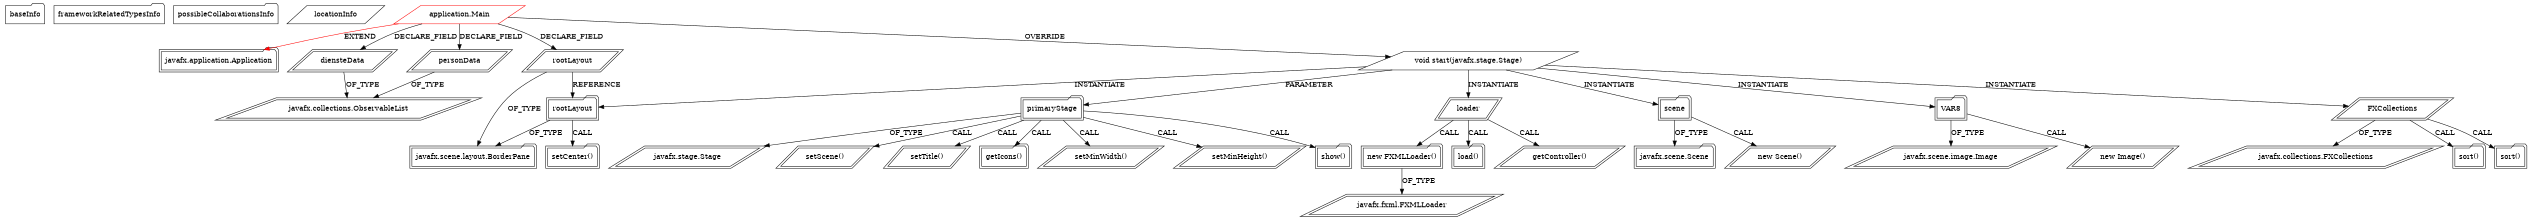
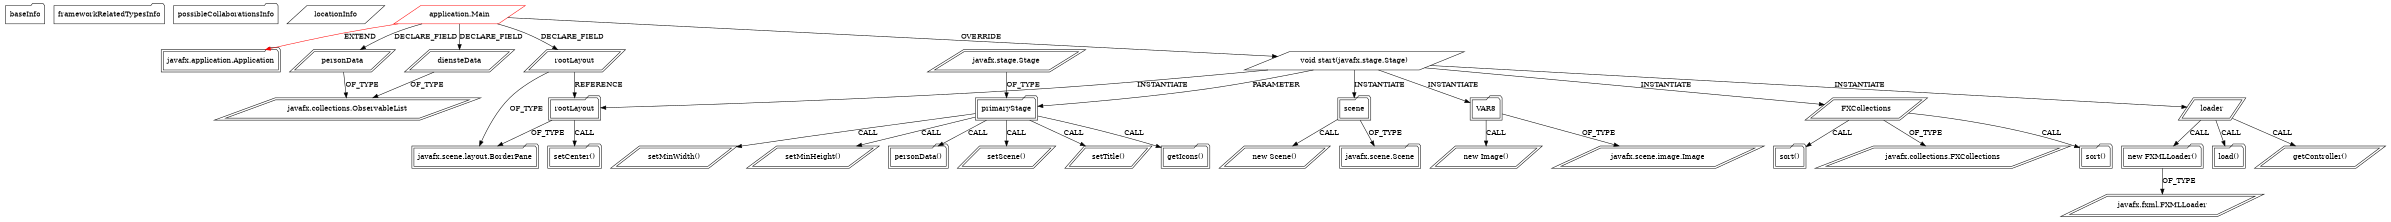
(895, 129) -> (1007, 82)
(1334, 157) -> (918, 157)
